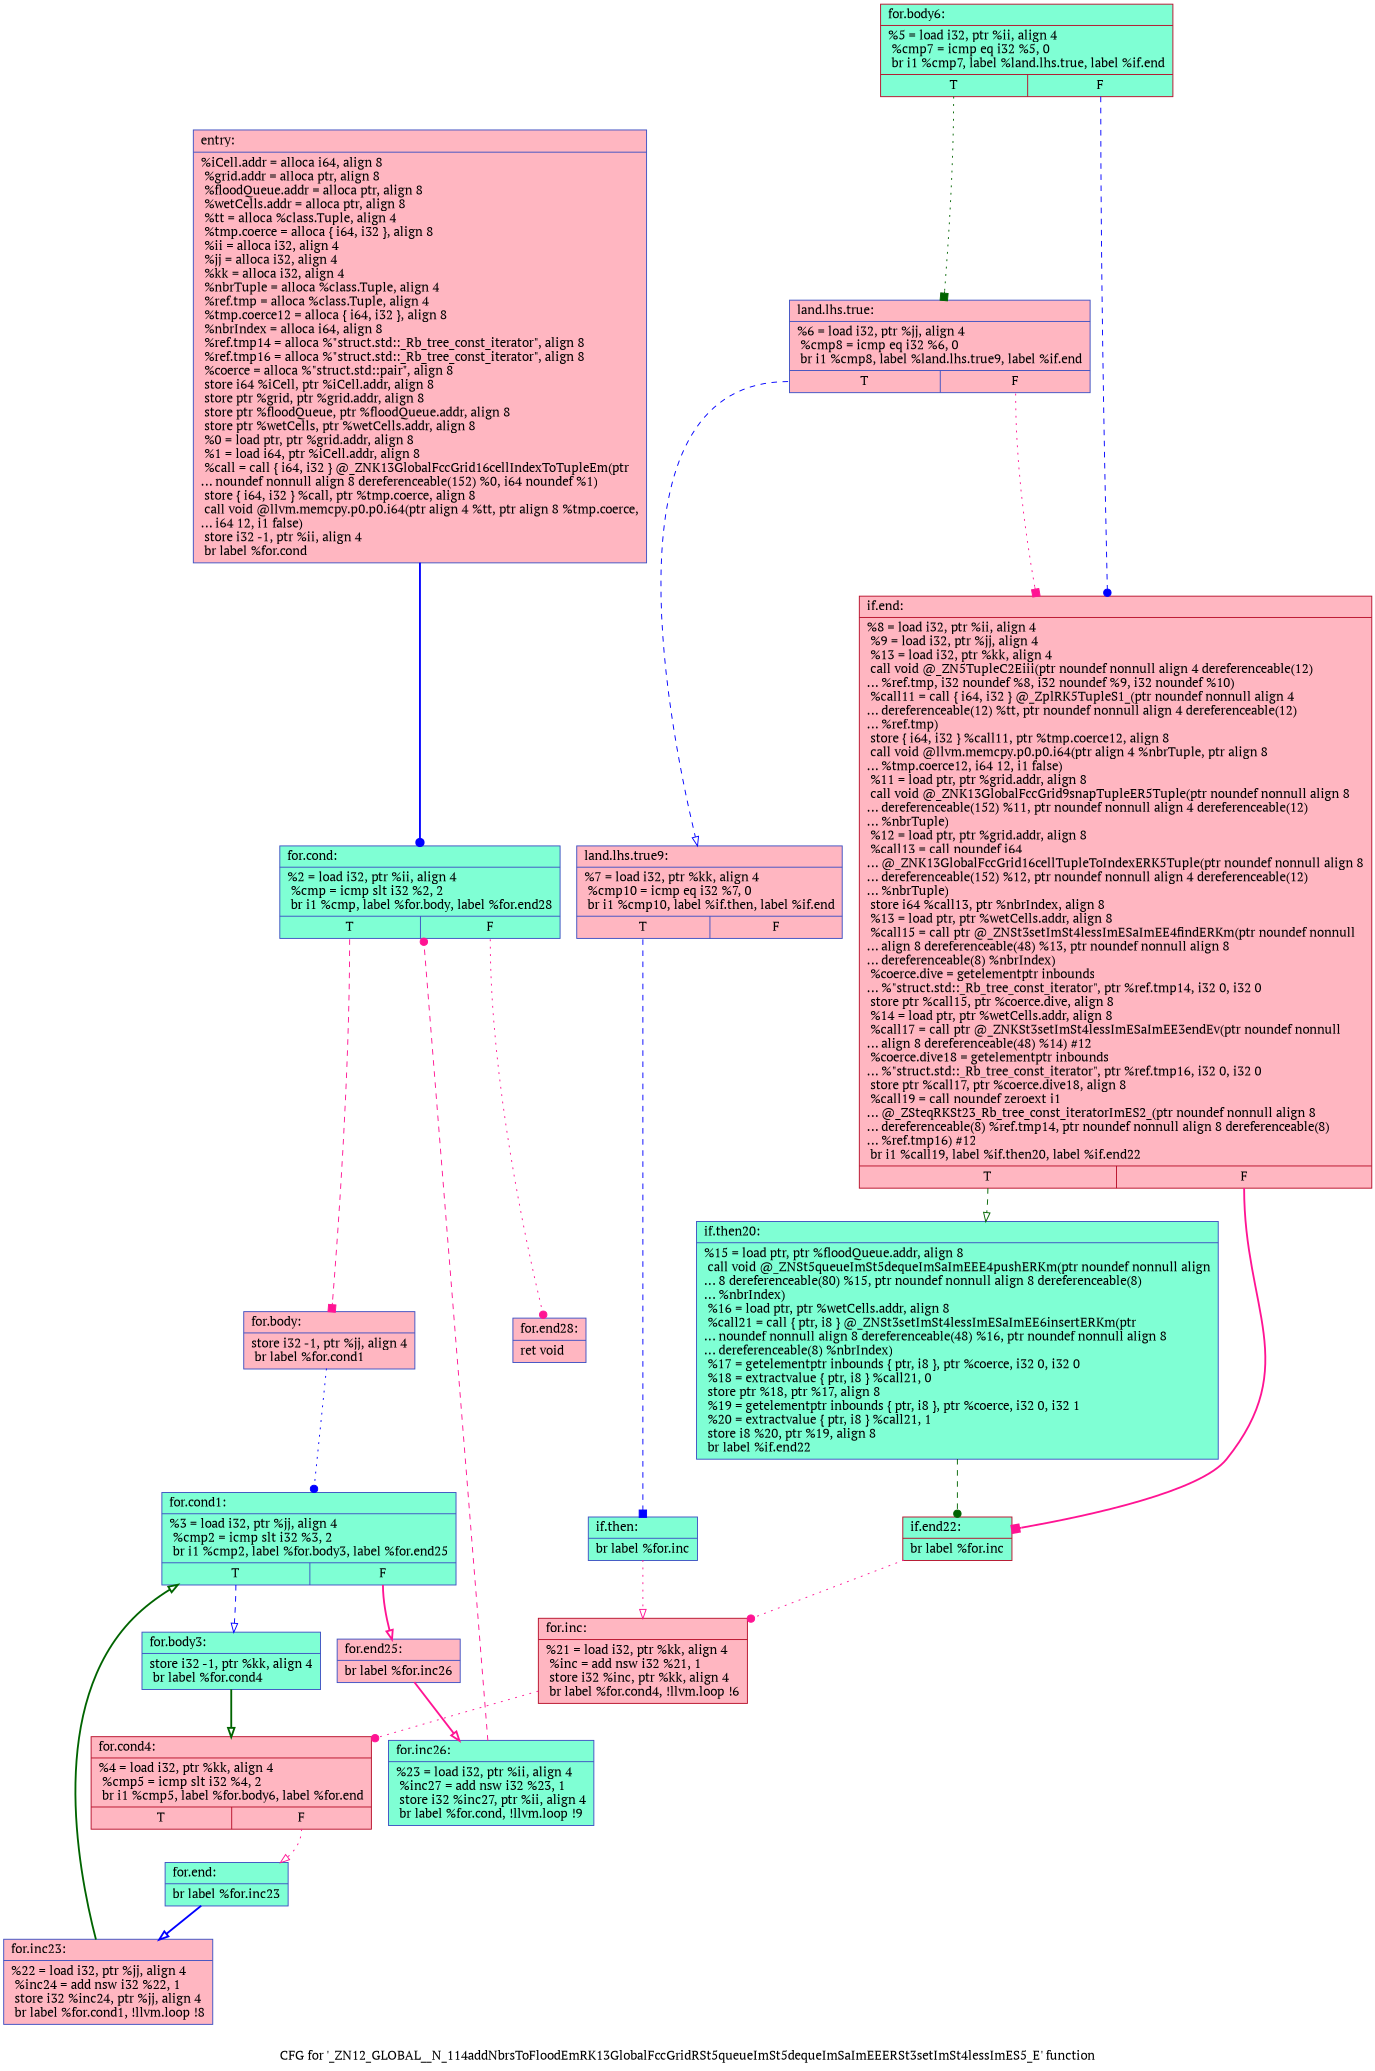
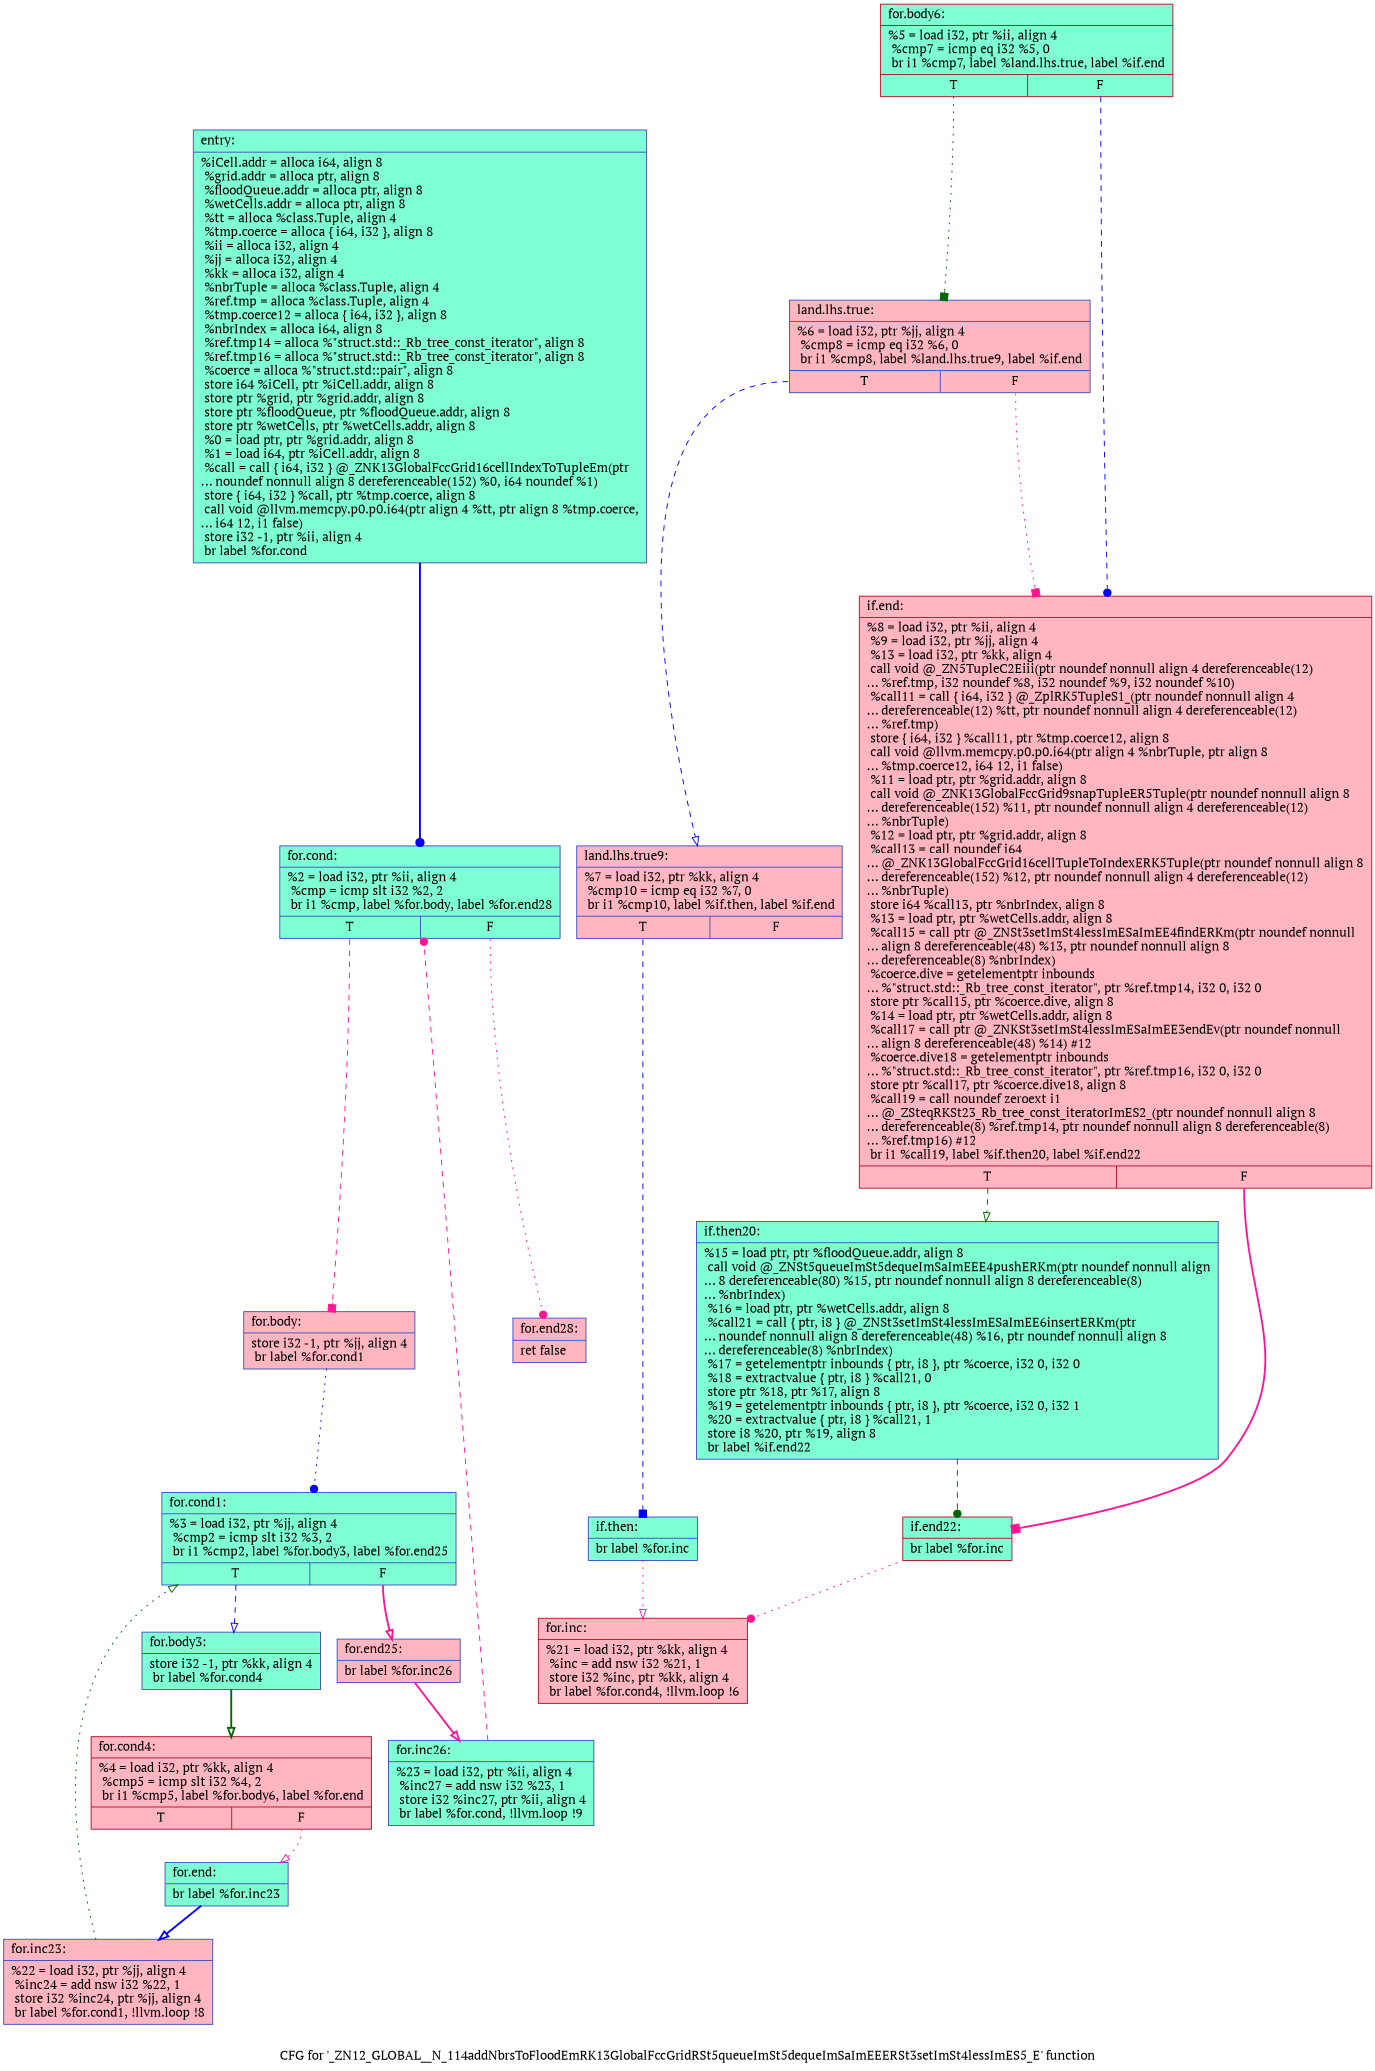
(420, 346) -> (420, 346)
(543, 1351) -> (543, 1351)
(458, 1714) -> none
(78, 1750) -> (78, 1750)
